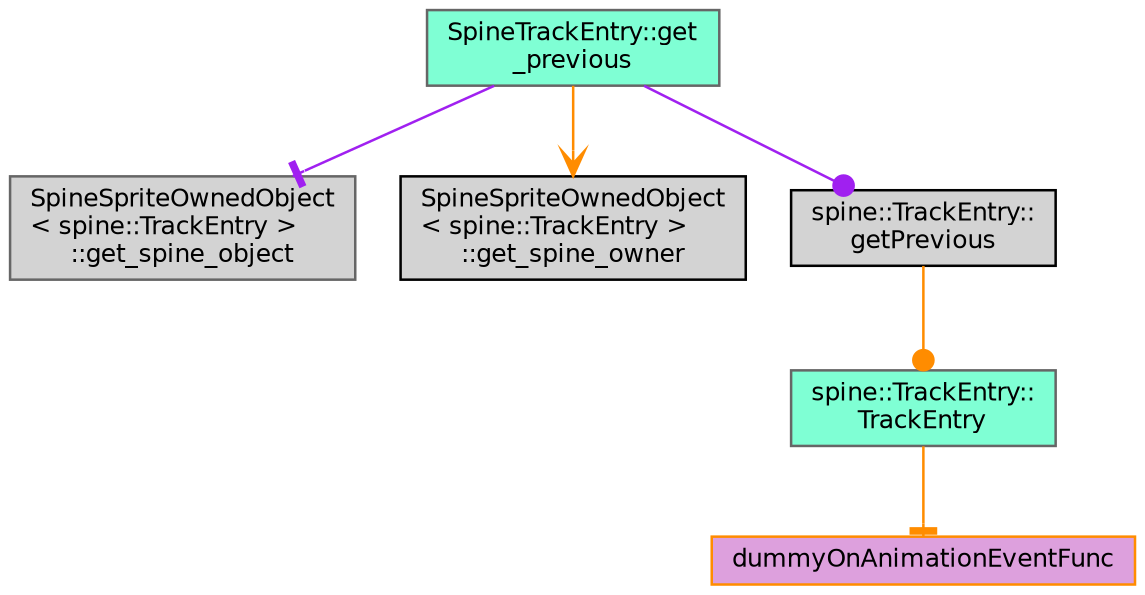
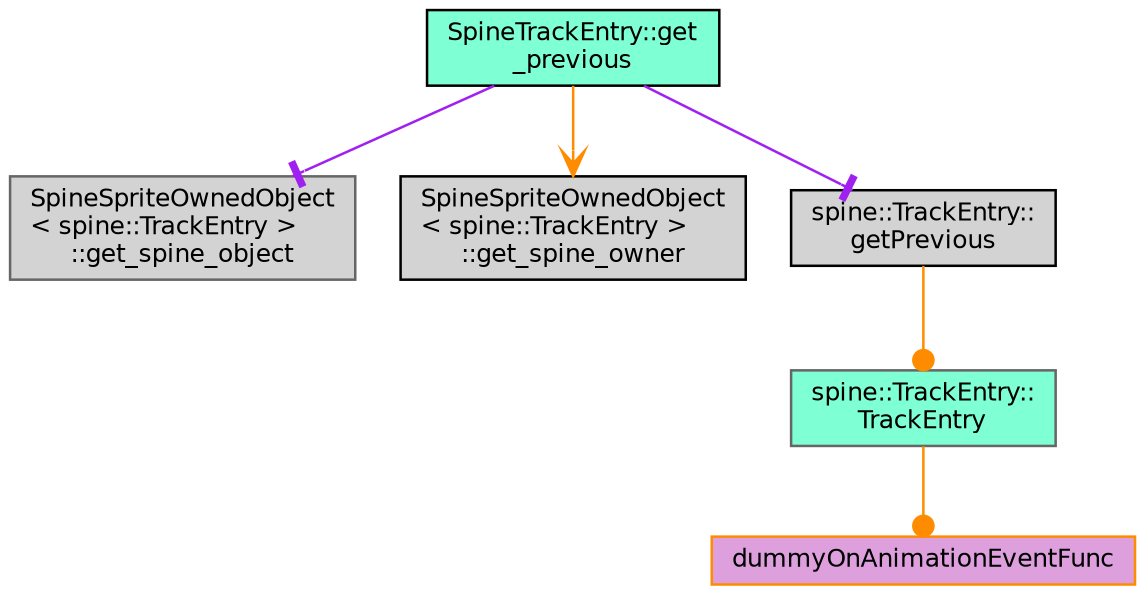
(573, 48) -> (573, 48)
(739, 133) -> (742, 135)
(923, 485) -> (923, 481)
